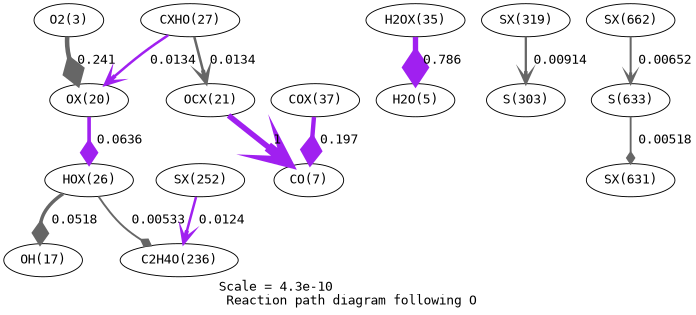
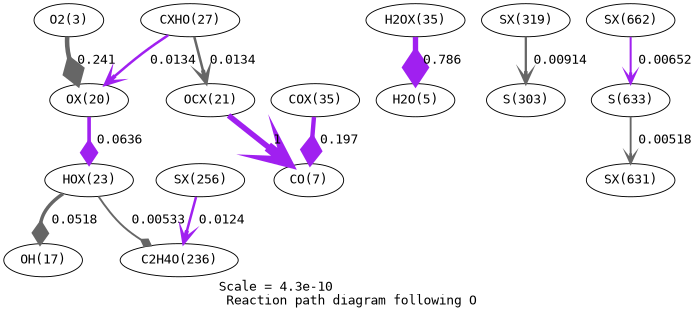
(631, 55) -> (631, 55)
(315, 100) -> (315, 100)
(631, 135) -> (631, 135)
(89, 180) -> (89, 180)
(200, 180) -> (200, 180)
